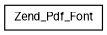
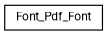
(54, 18) -> (54, 18)
